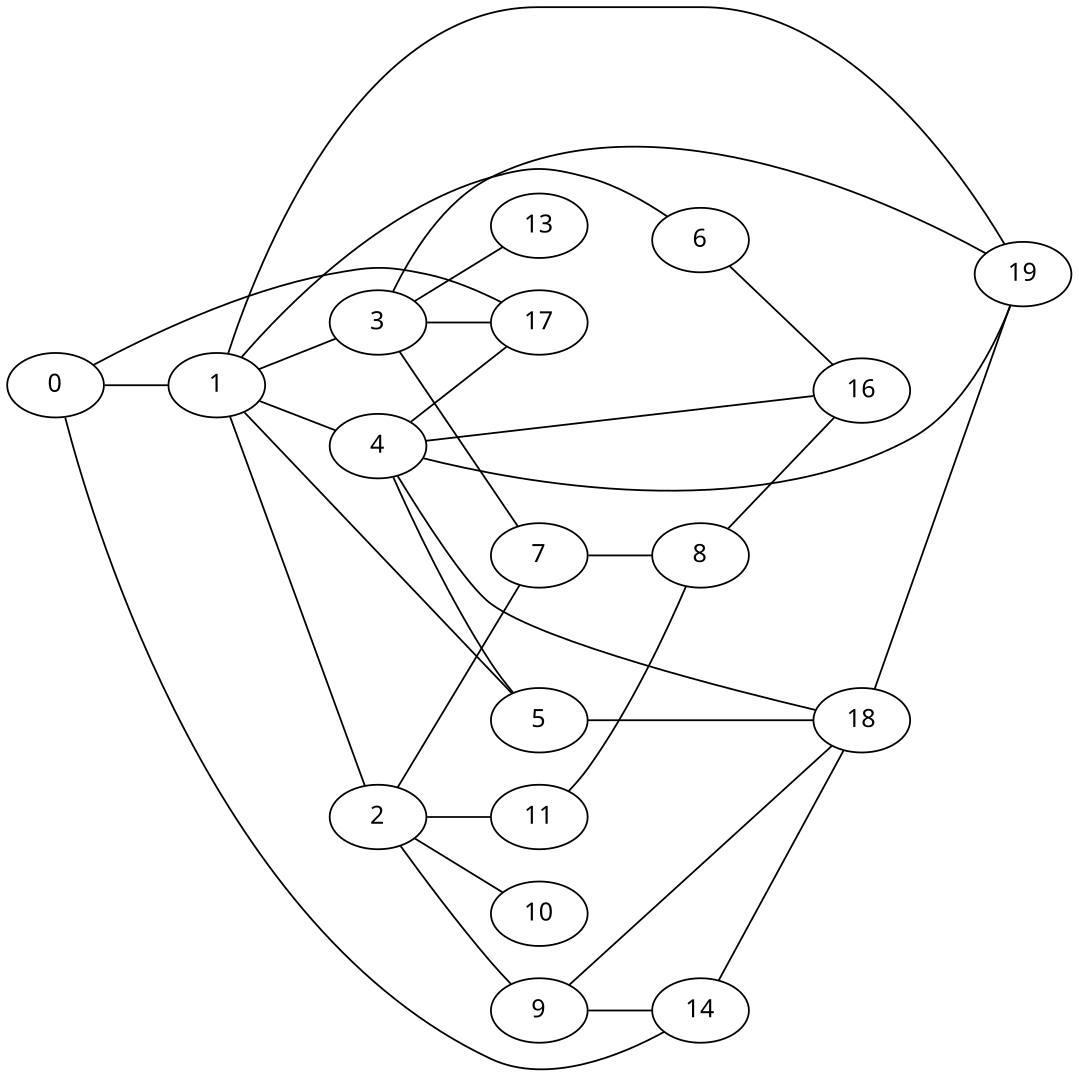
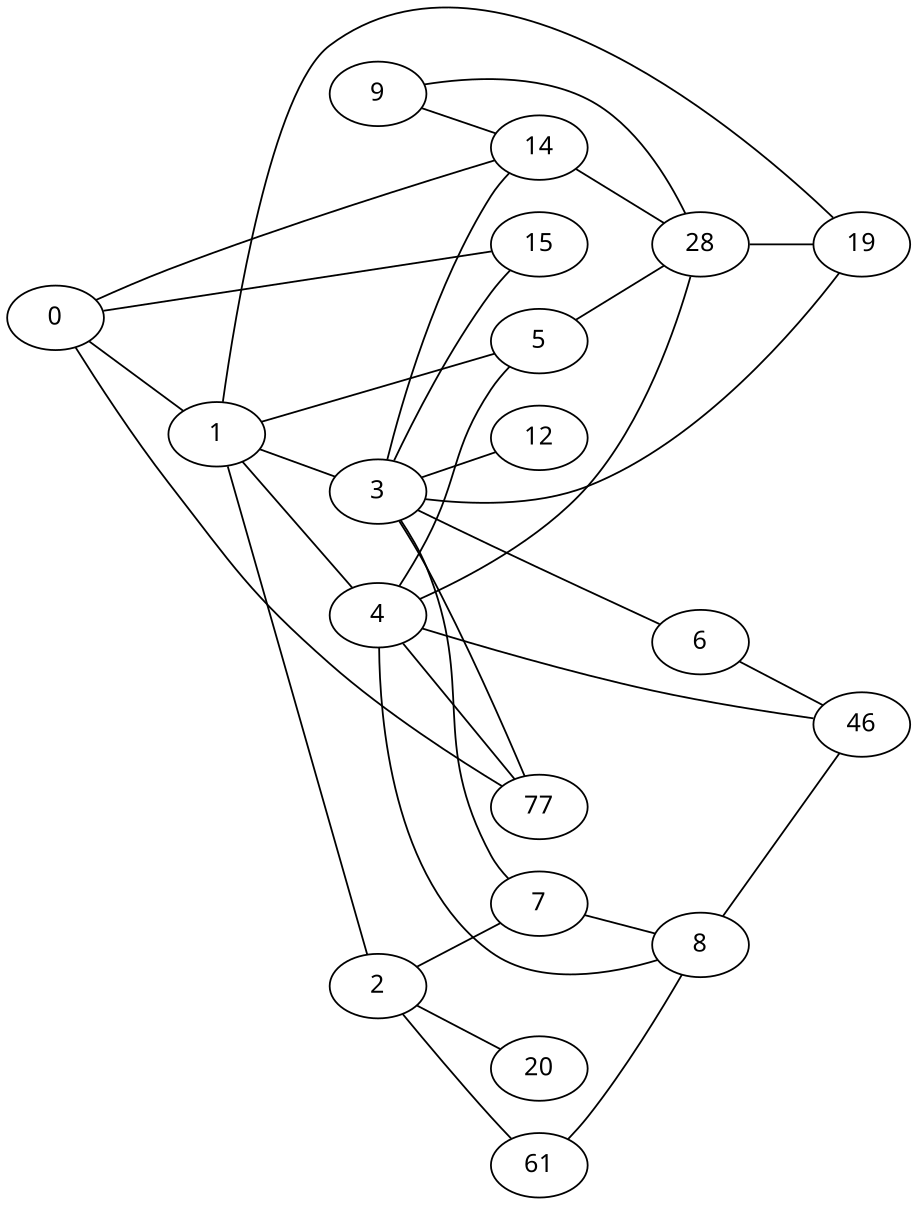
(434, 200) -> (538, 568)
(539, 226) -> (539, 438)
none -> (539, 244)
none -> (435, 310)
(539, 322) -> (539, 807)
(862, 391) -> (862, 725)
(754, 485) -> (437, 892)
(862, 720) -> (701, 244)
(539, 817) -> (539, 1165)
(539, 914) -> (539, 1069)
(454, 917) -> none
